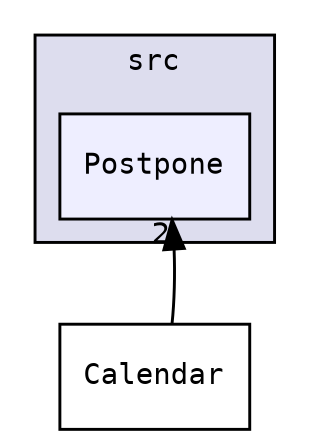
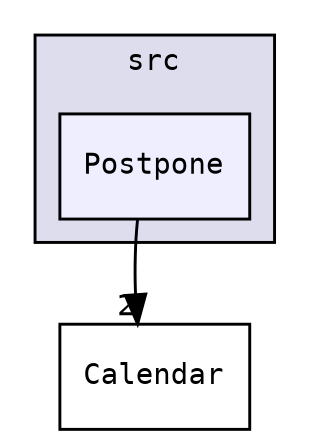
(174, 287) -> (135, 261)
